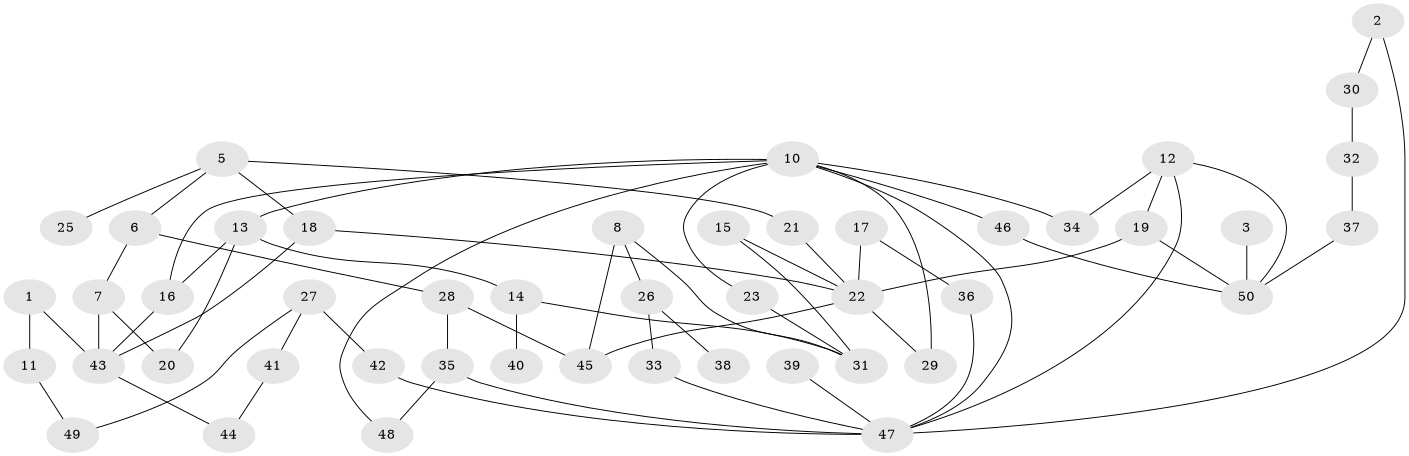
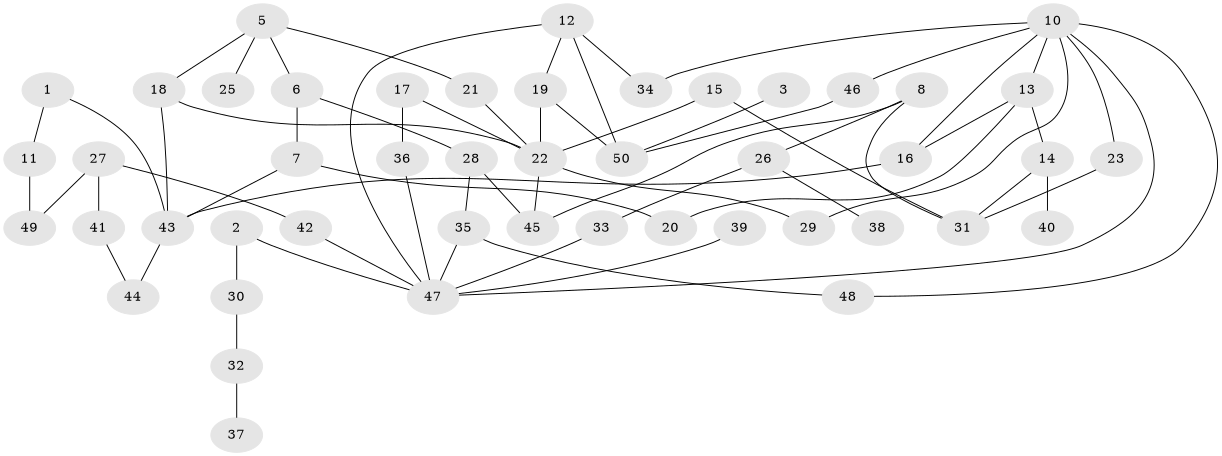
(1299, 263) -> none
